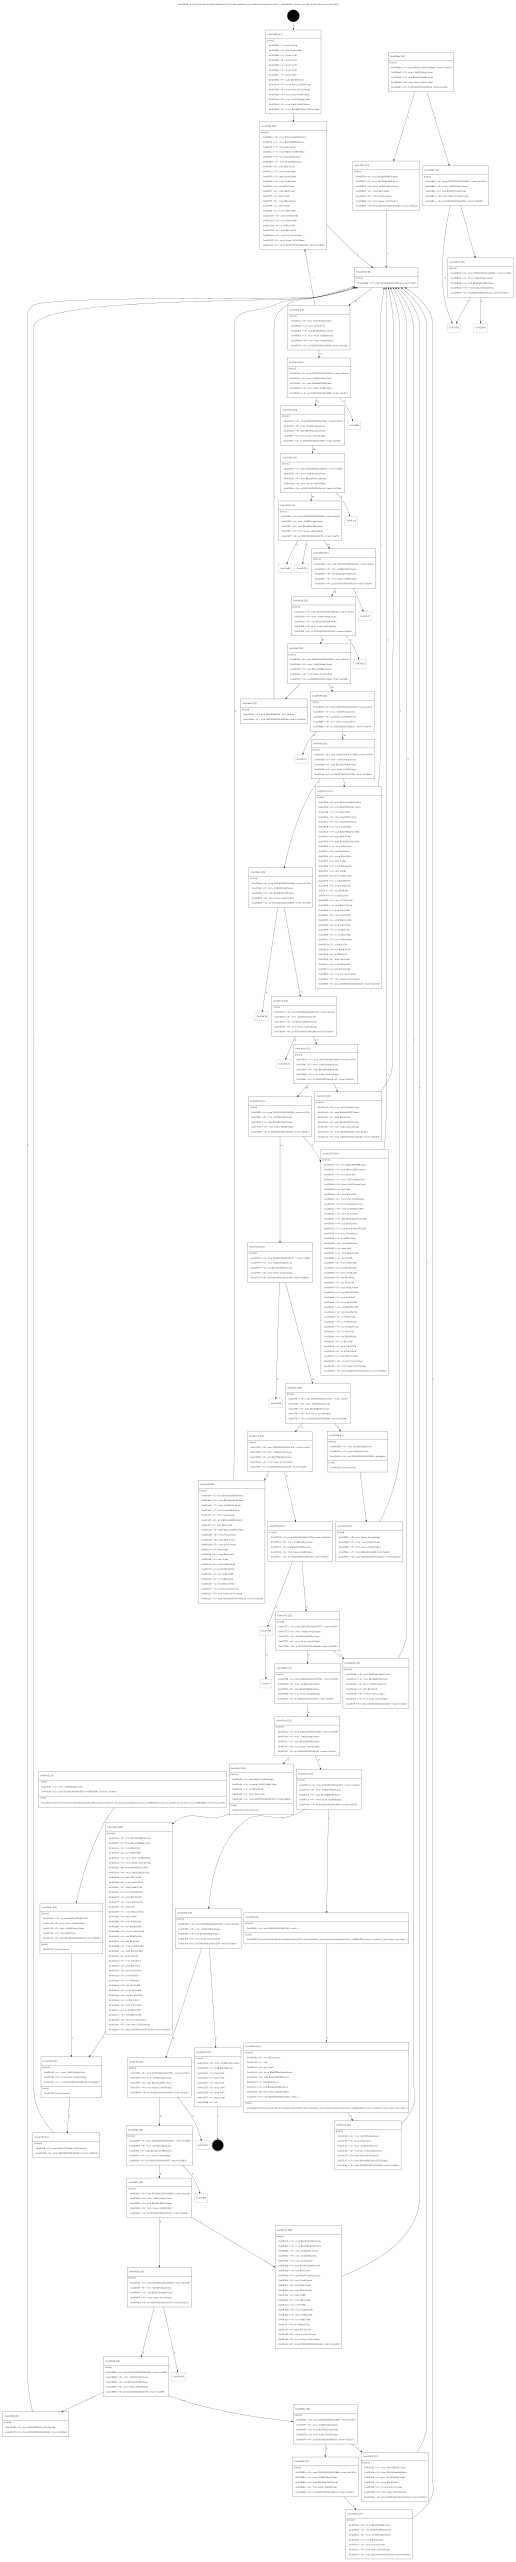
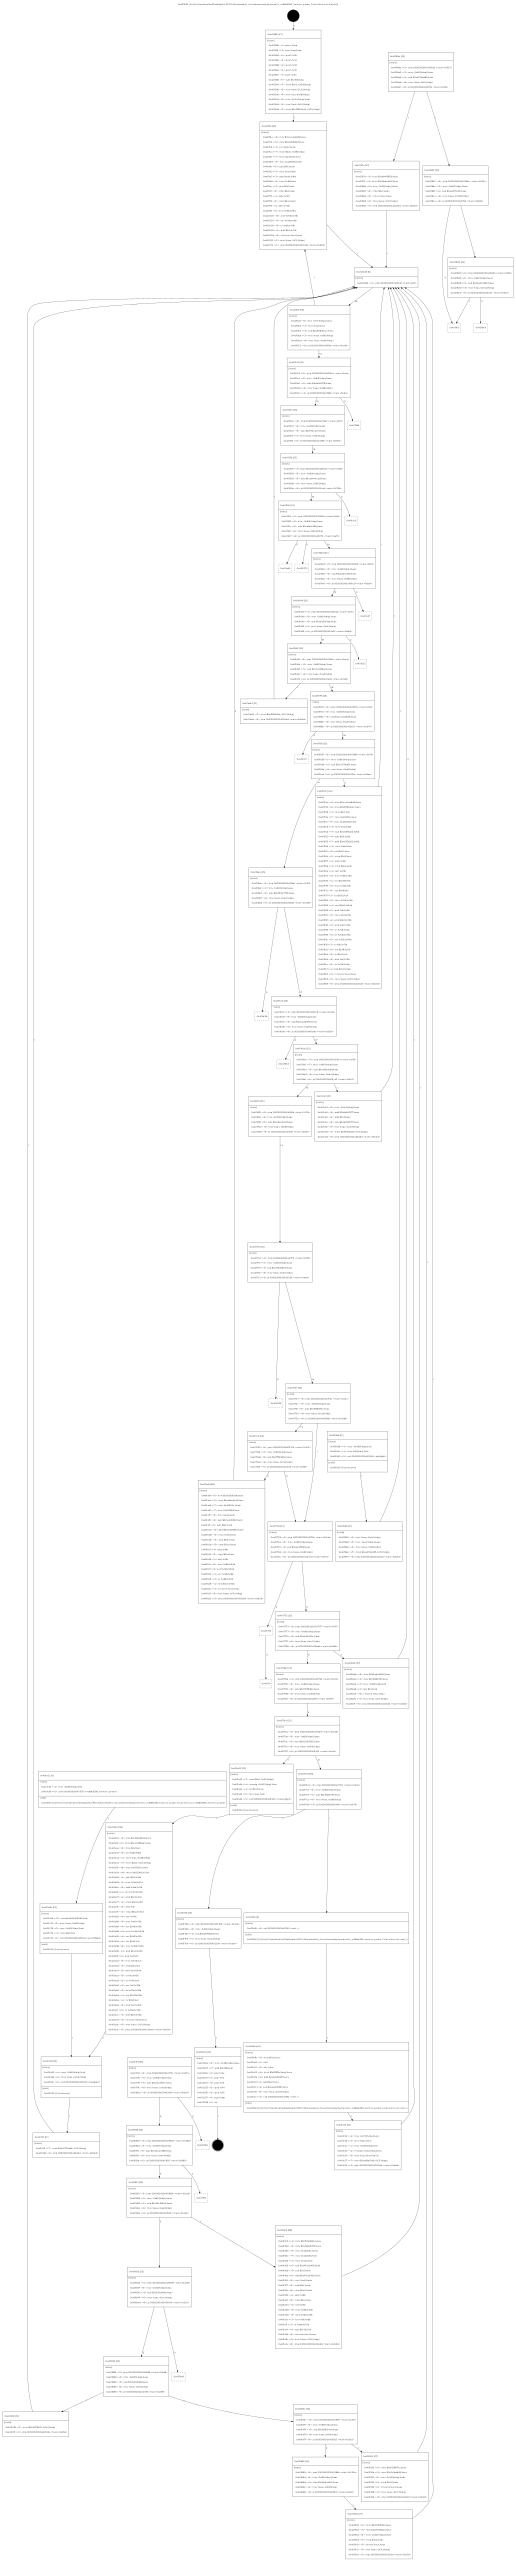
(355, 1262) -> none
(337, 1426) -> (314, 1472)
(184, 2002) -> none
